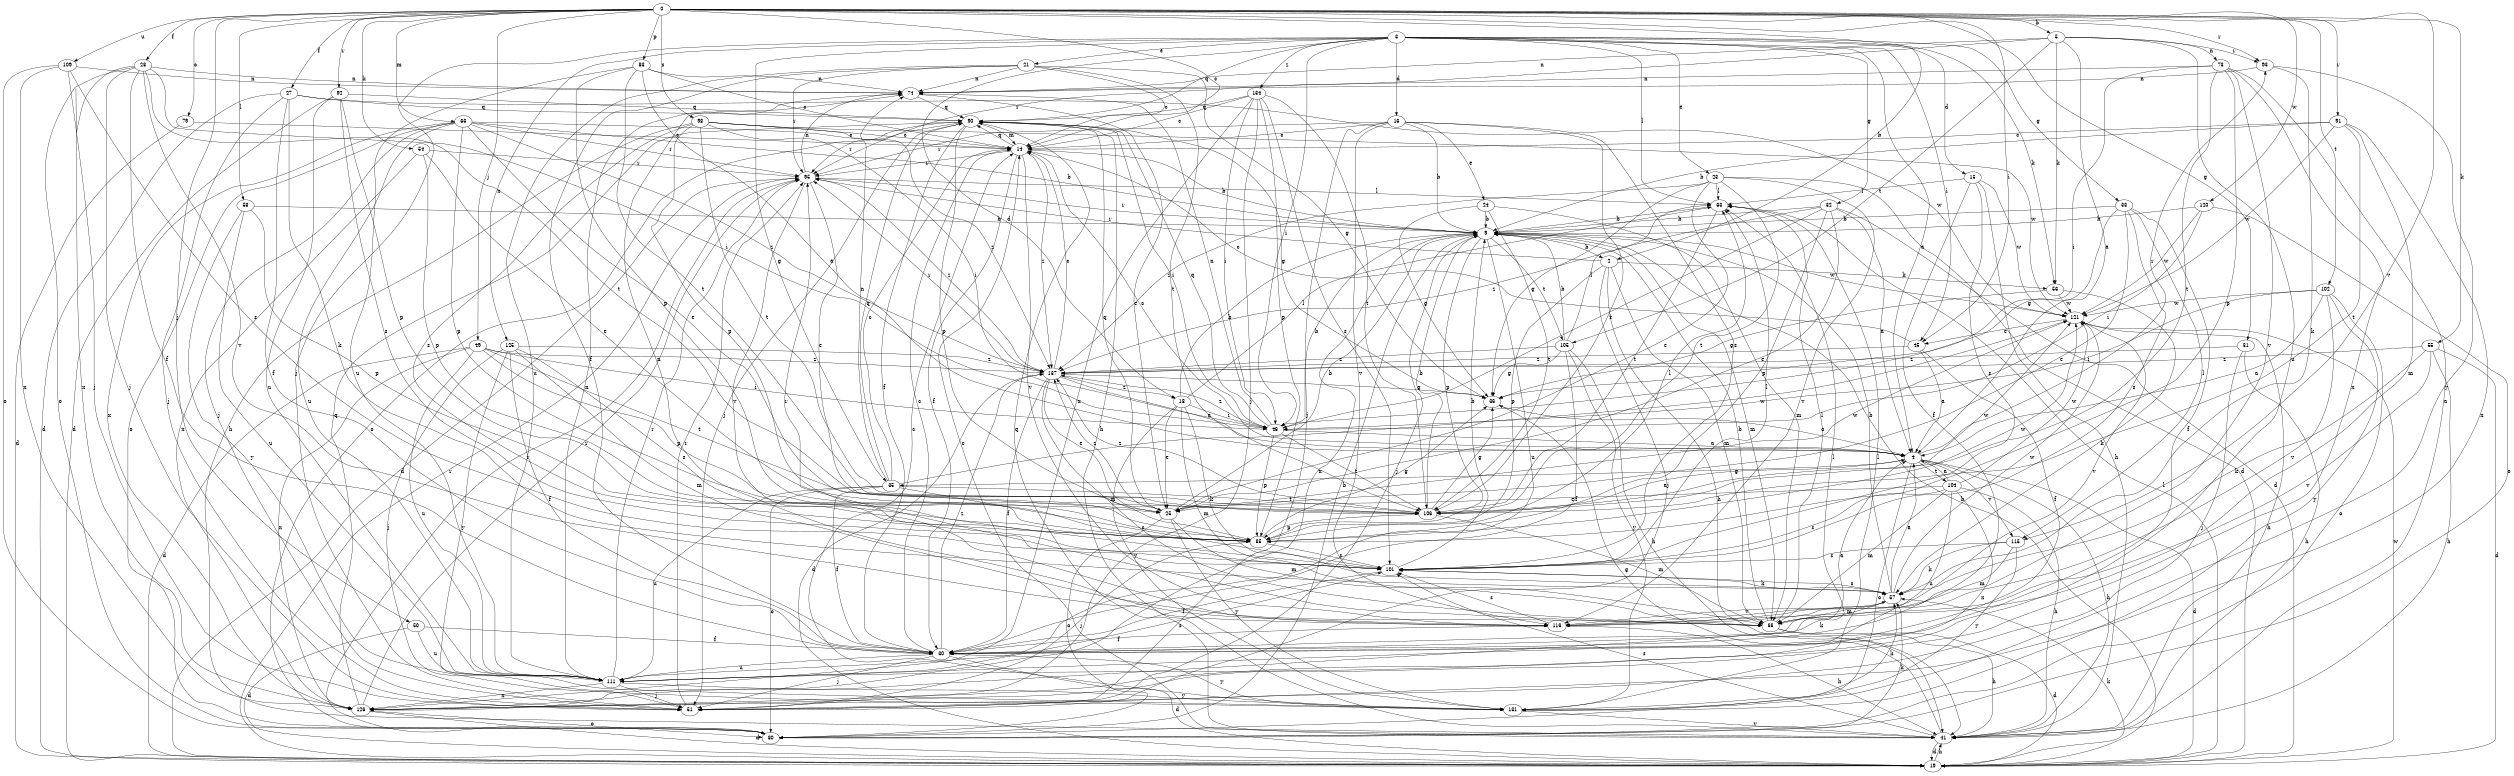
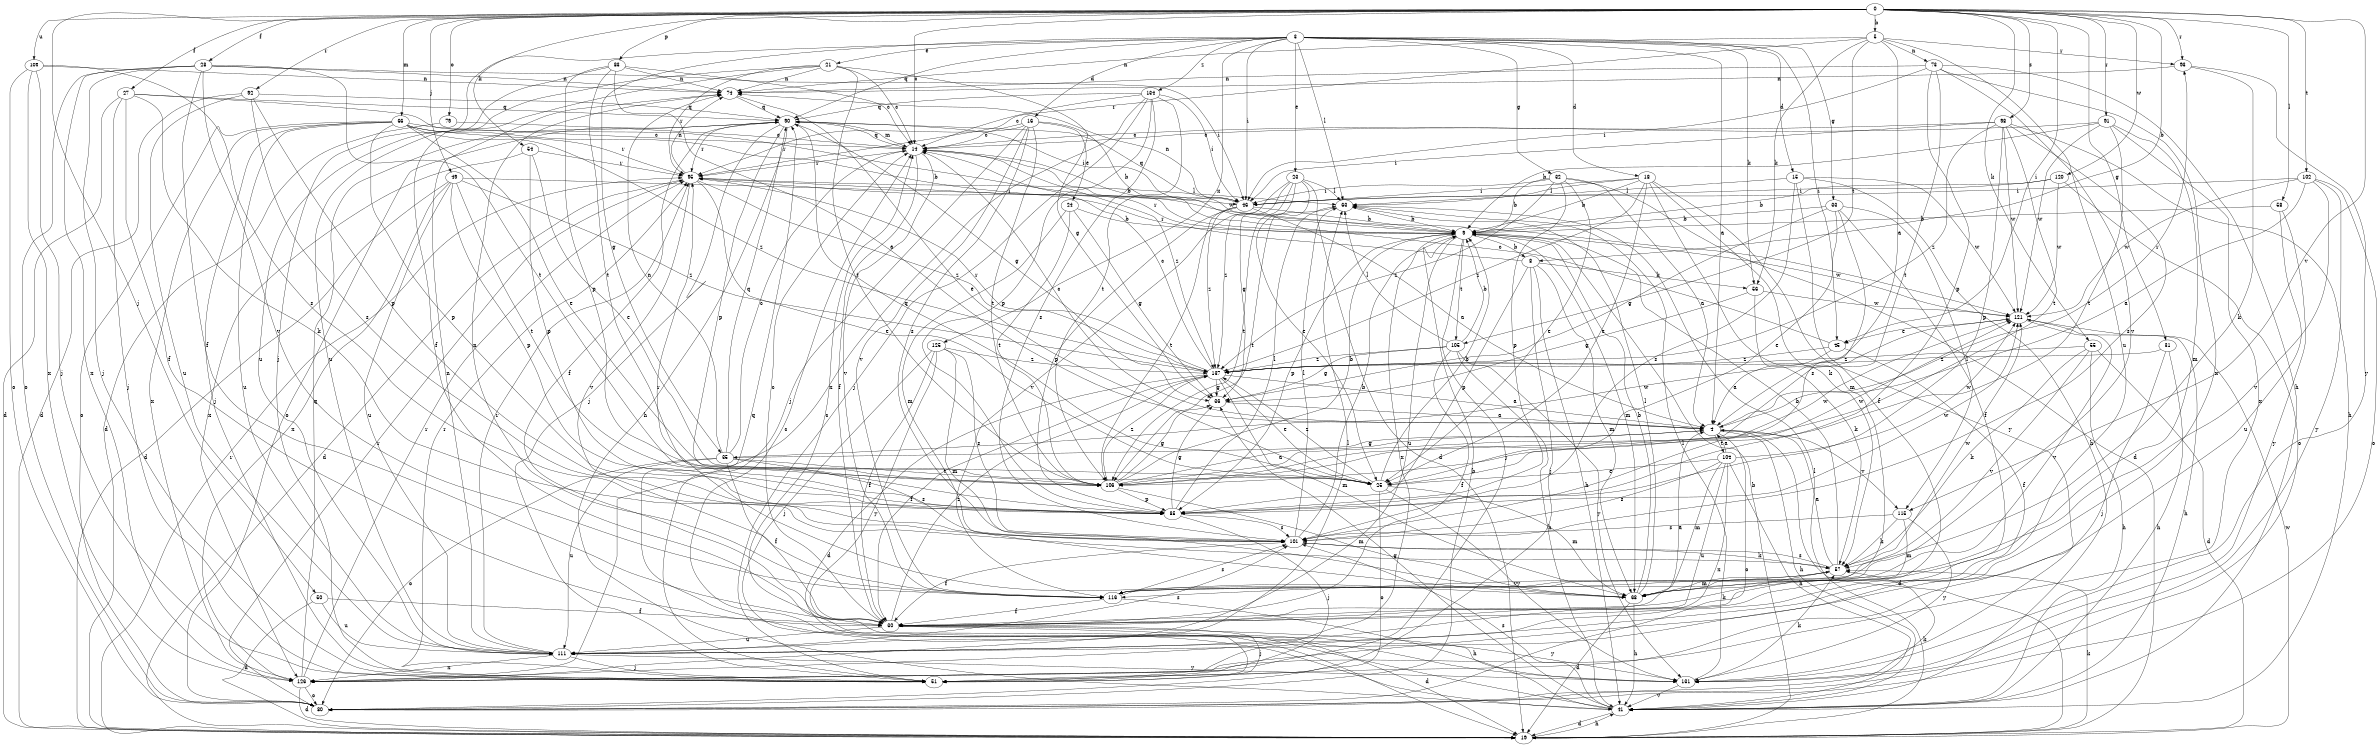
(1609, 262) -> (1531, 262)
(1116, 389) -> (1444, 287)
(2446, 402) -> (2297, 388)
(684, 502) -> none
